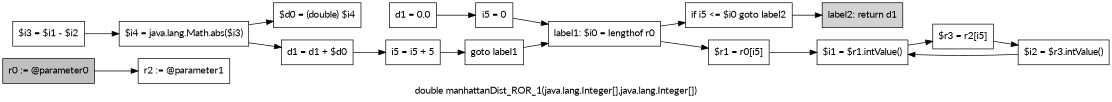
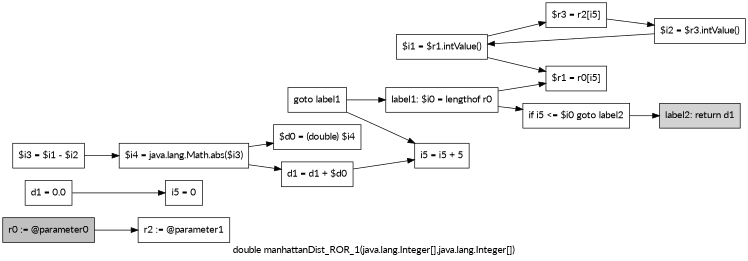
(527, 21) -> none
(449, 52) -> (378, 126)
(790, 52) -> (513, 64)
